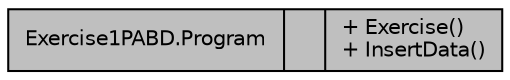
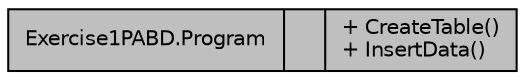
(403, 28) -> (421, 28)
